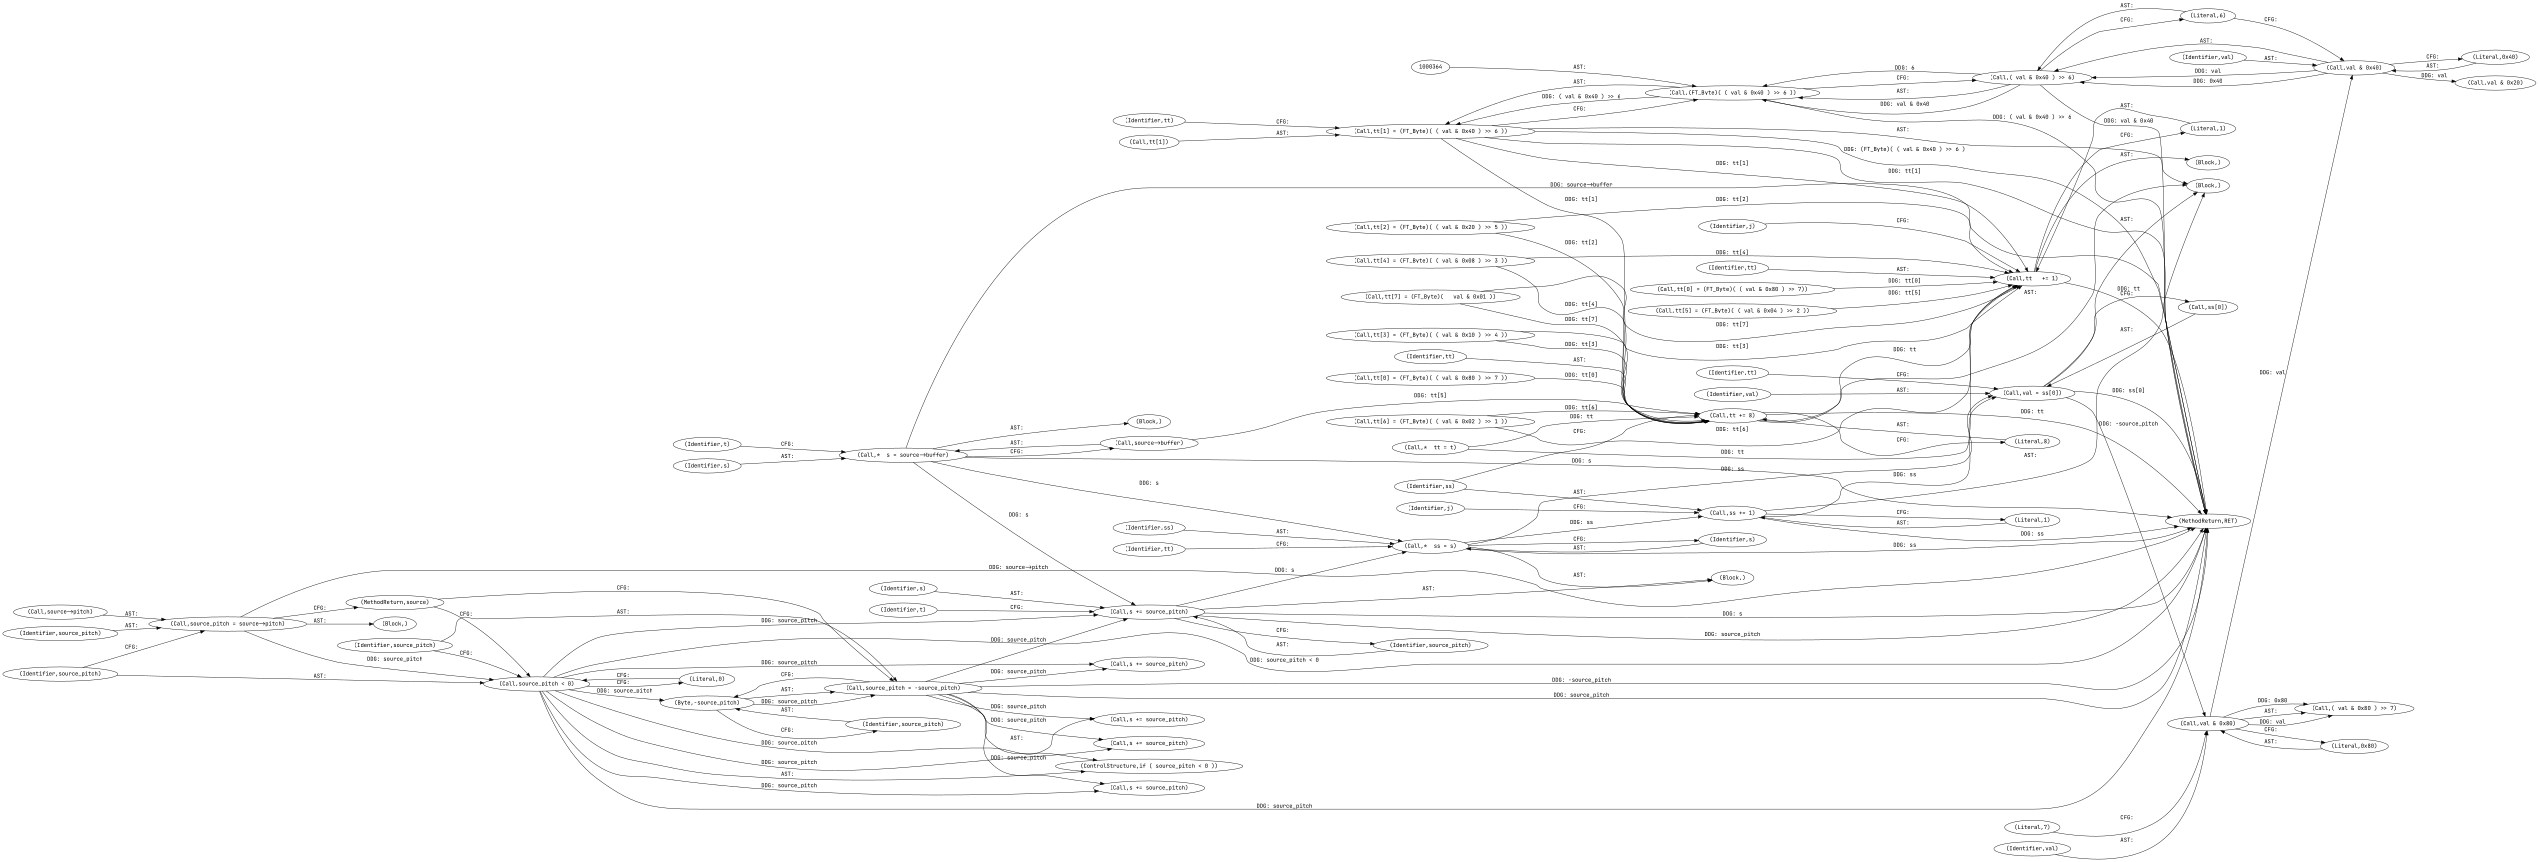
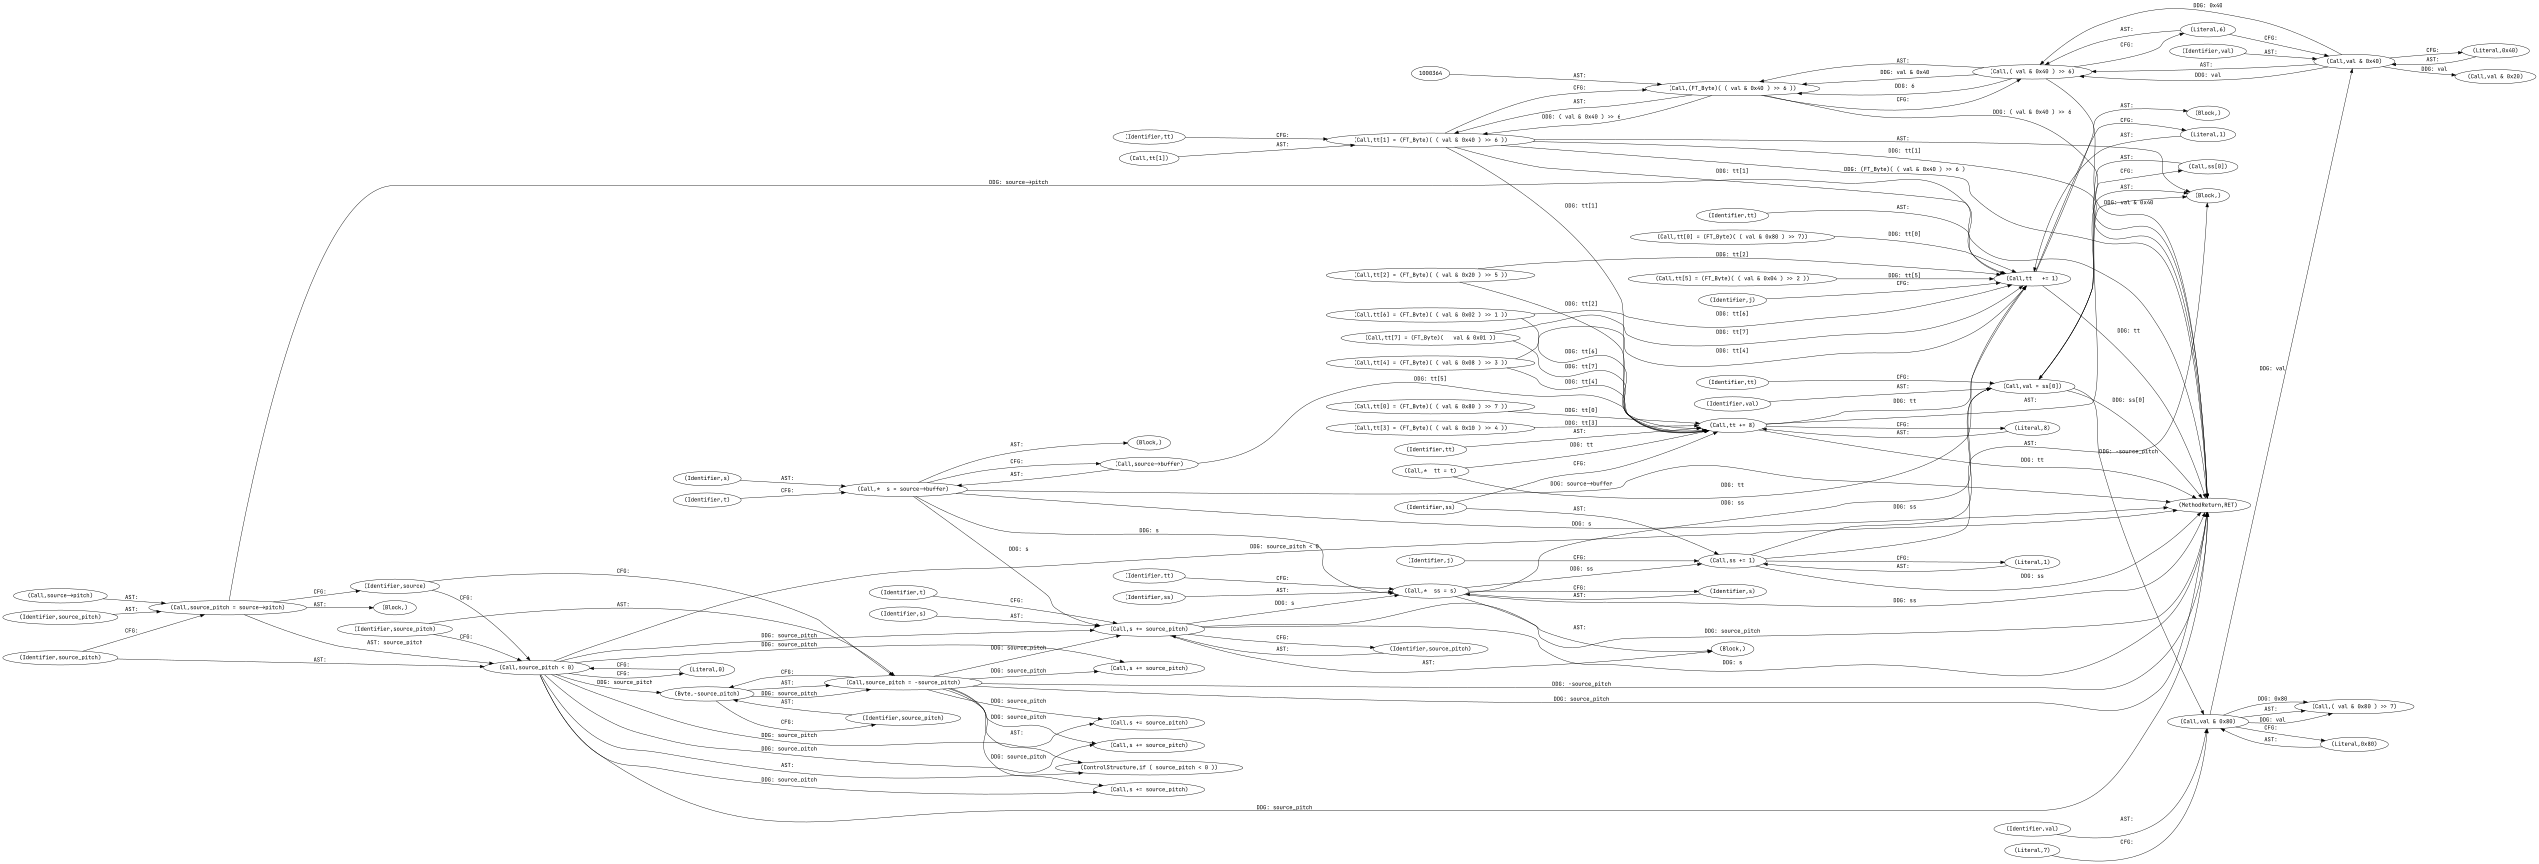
(1775, 357) -> none
(395, 603) -> (395, 586)
(395, 659) -> (395, 643)
